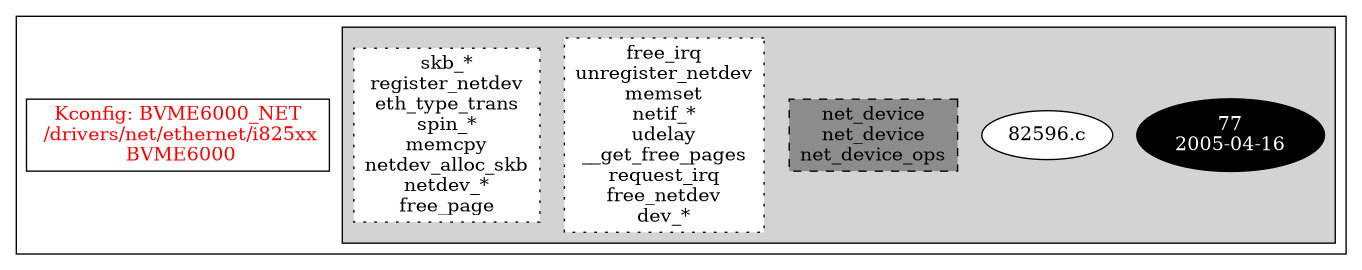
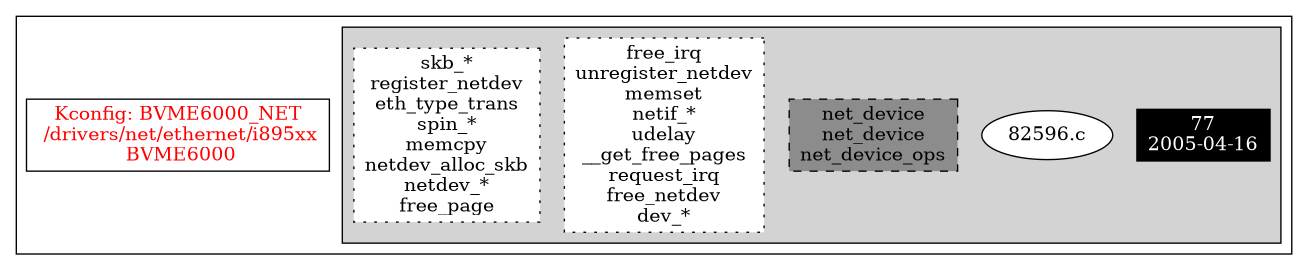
(178, 135) -> (178, 135)
(1231, 135) -> (1203, 135)
